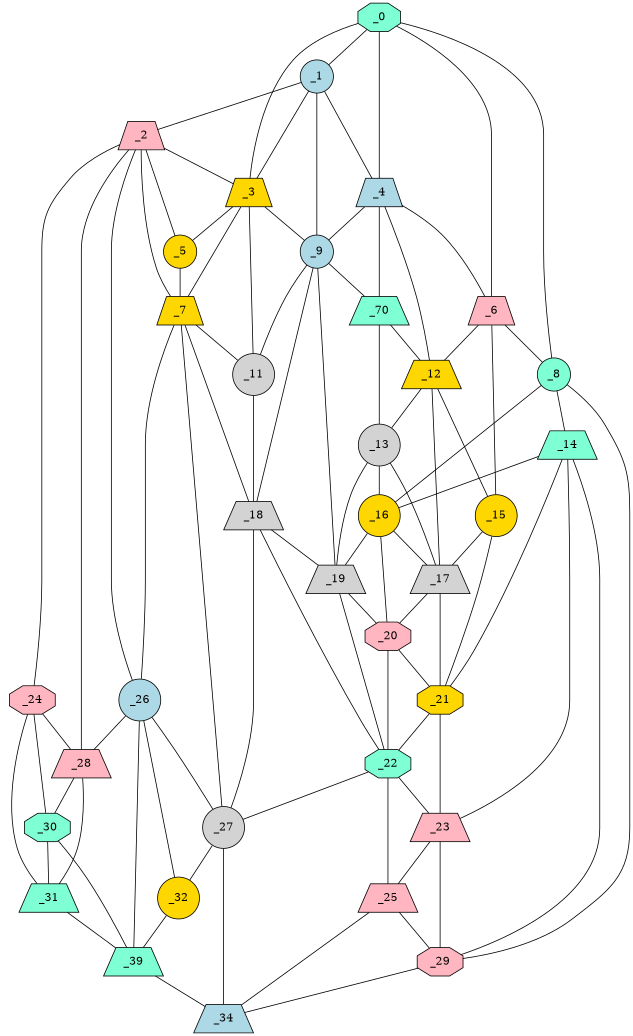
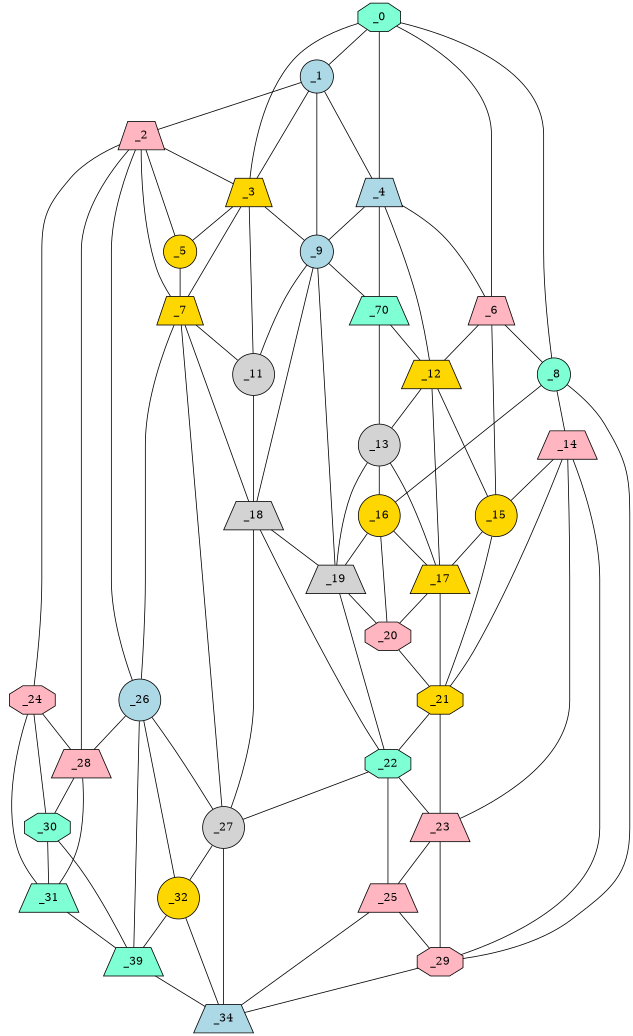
(567, 445) -> (567, 445)
(469, 482) -> (532, 480)
(440, 579) -> (440, 579)
(388, 700) -> none
none -> (202, 961)
